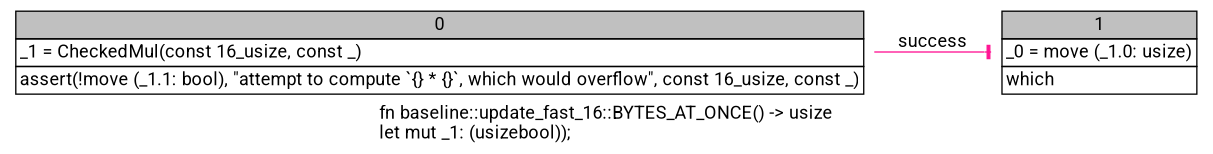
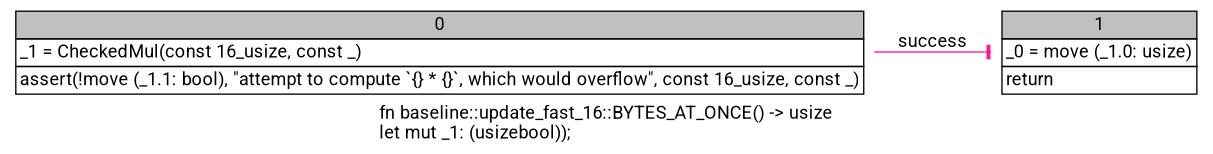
(1030, 80) -> (1030, 80)
